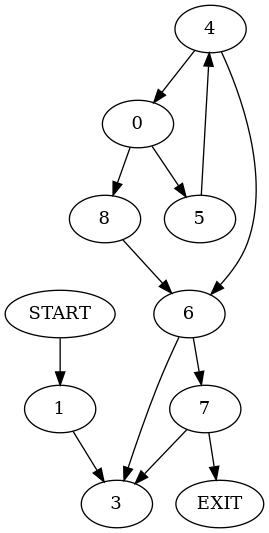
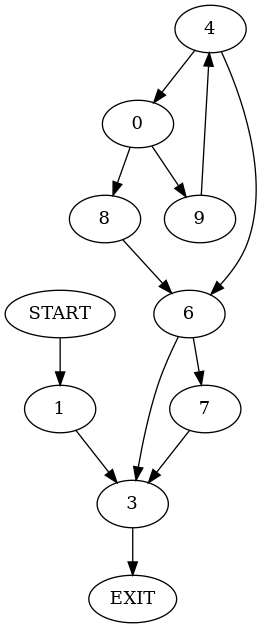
(200, 219) -> (200, 219)
(211, 450) -> (133, 545)
